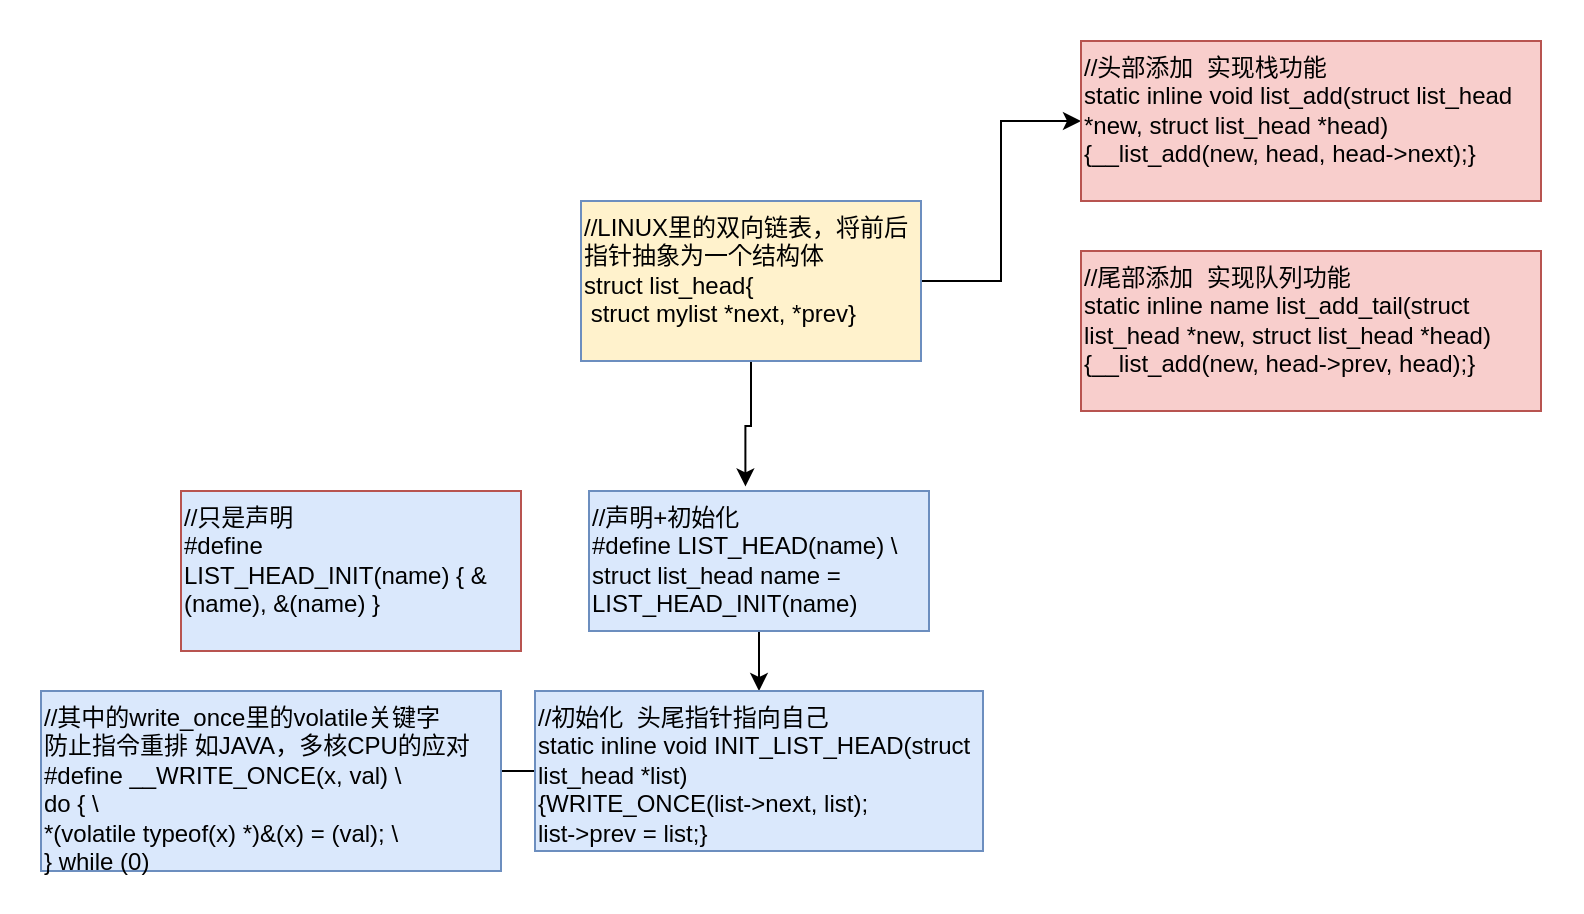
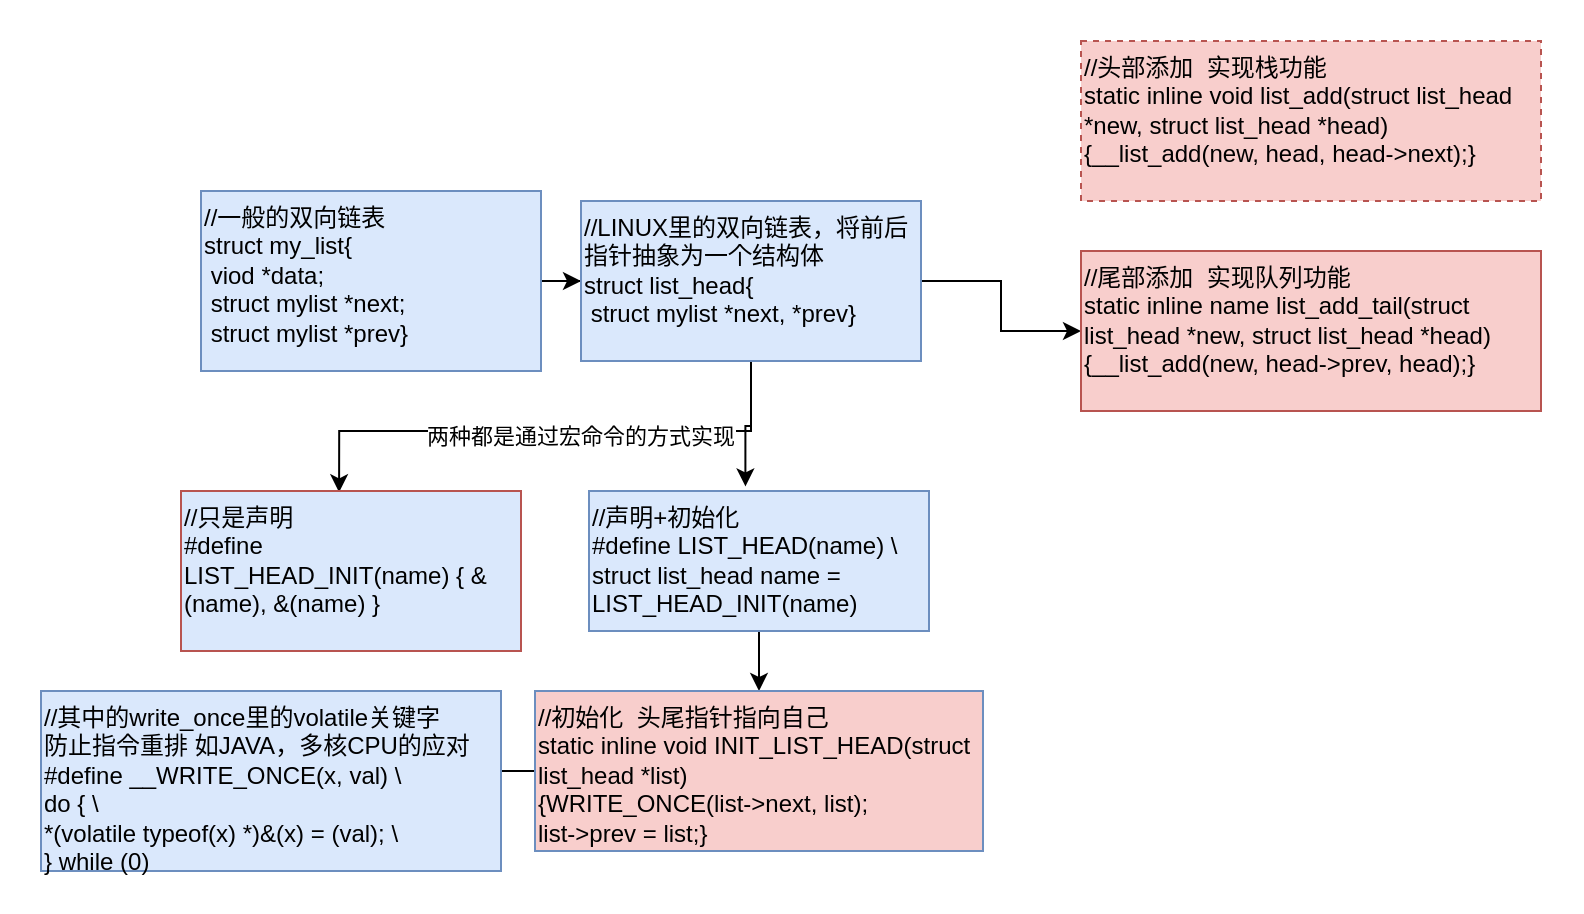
(1311, 121) -> (1311, 121)
(1001, 169) -> (1008, 331)
none -> (371, 281)
none -> (568, 281)
(751, 281) -> (751, 281)
none -> (523, 431)
(759, 771) -> (759, 771)
